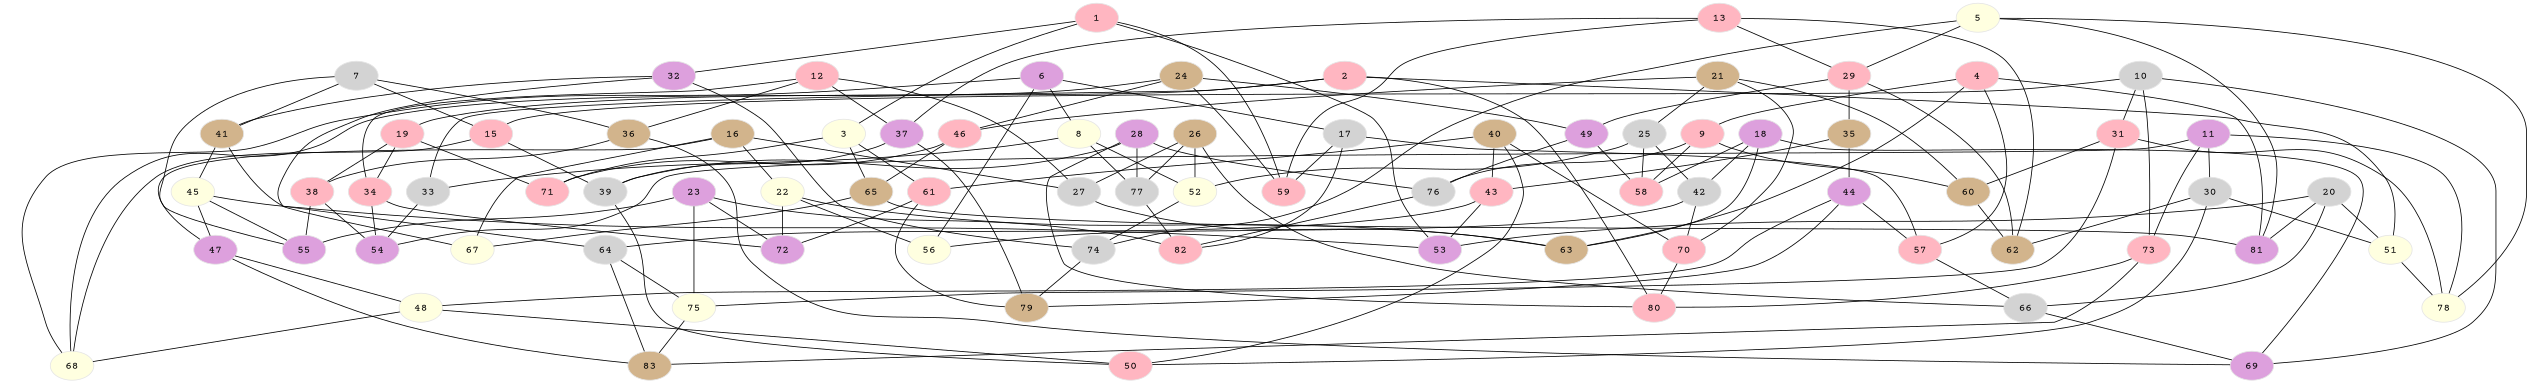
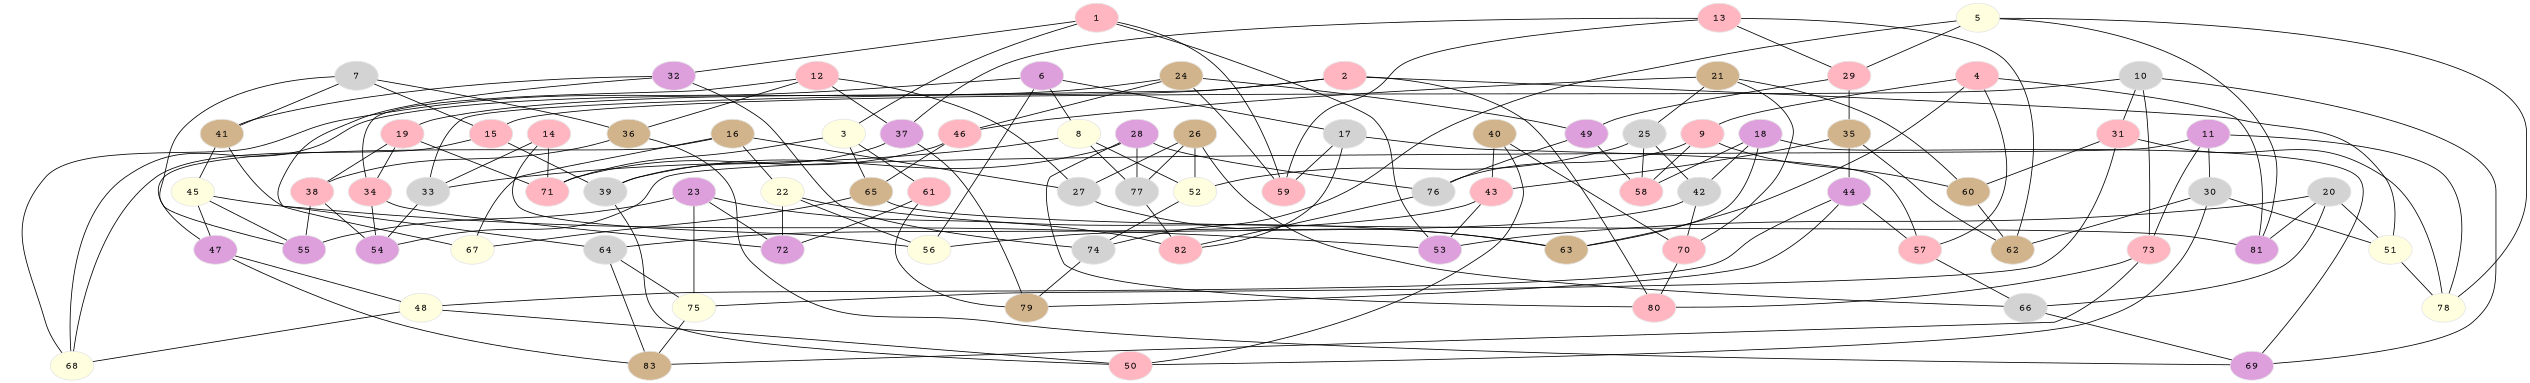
none -> (549, 134)
(1963, 140) -> (1927, 197)
(1186, 165) -> none
